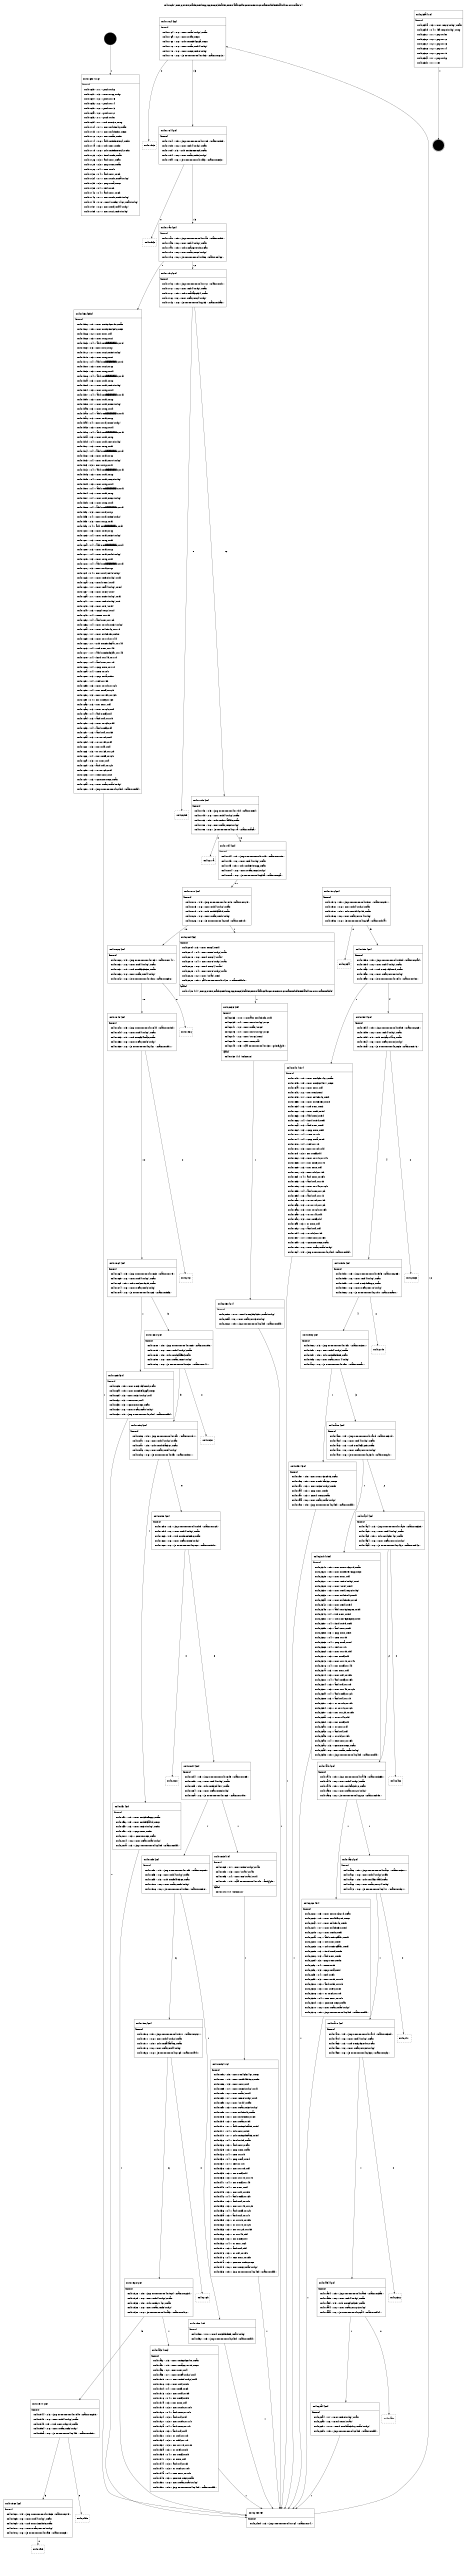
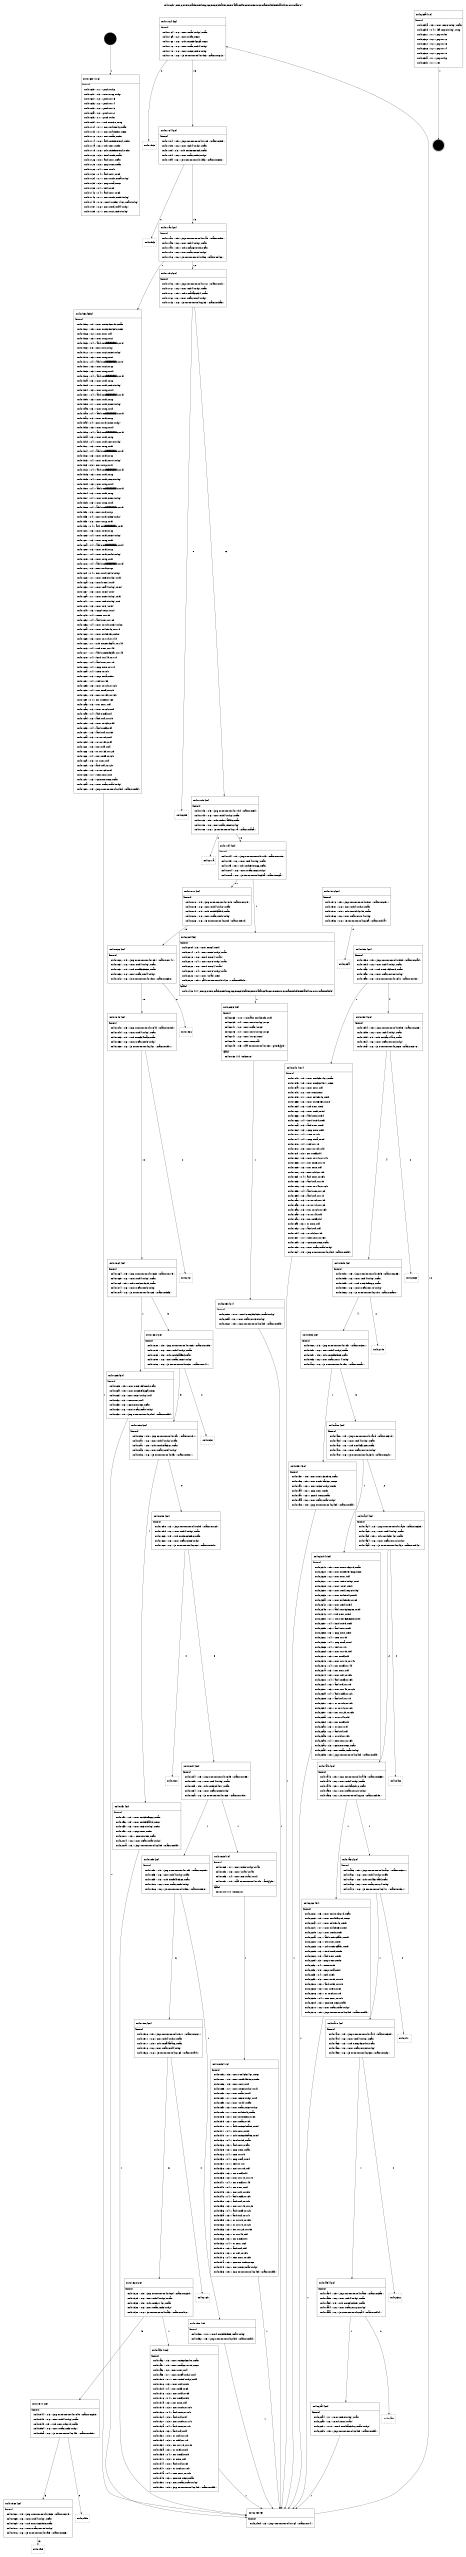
(232, 928) -> (254, 905)
(372, 935) -> none
(39, 2541) -> (39, 2541)
